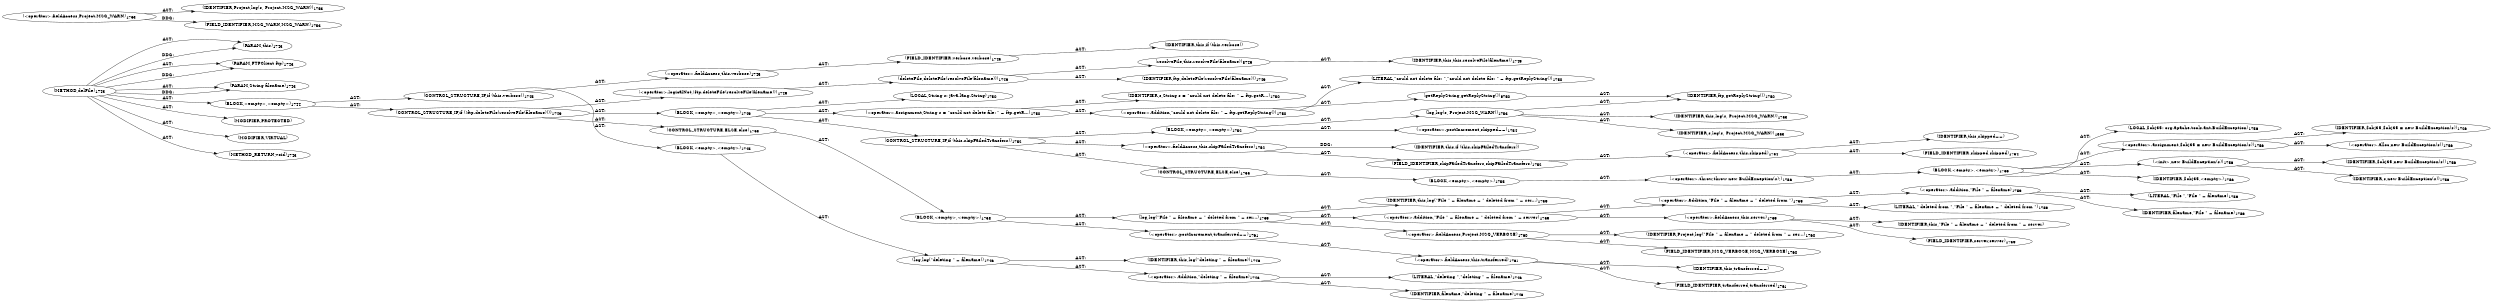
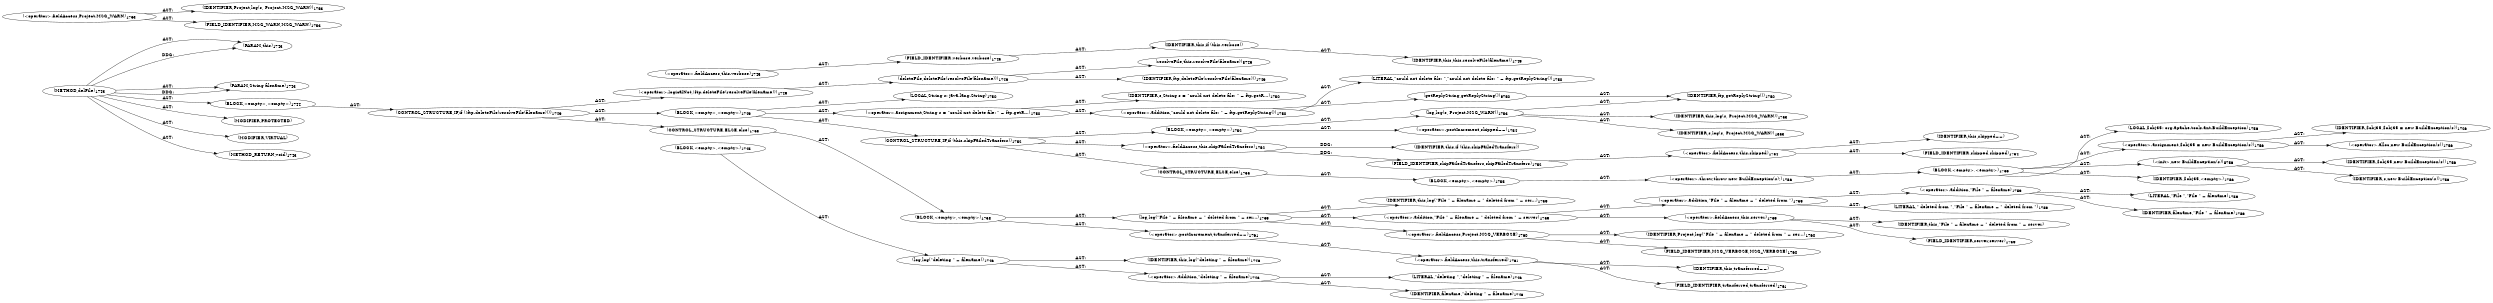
(169, 18) -> (169, 18)
(1330, 62) -> (1328, 53)
(263, 64) -> none
(479, 96) -> none
(1327, 153) -> (1327, 153)
(2229, 162) -> (2229, 162)
